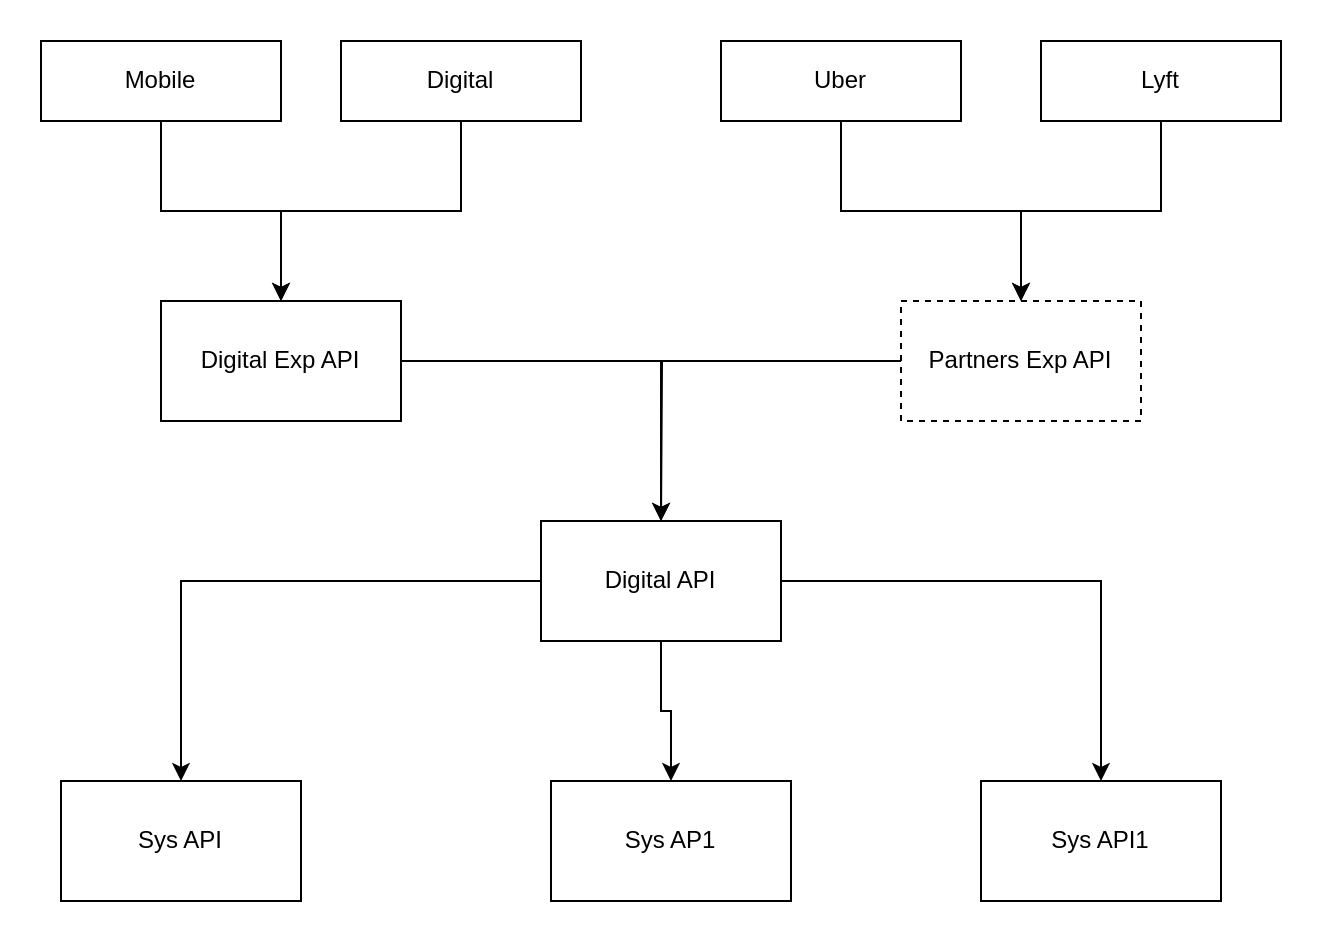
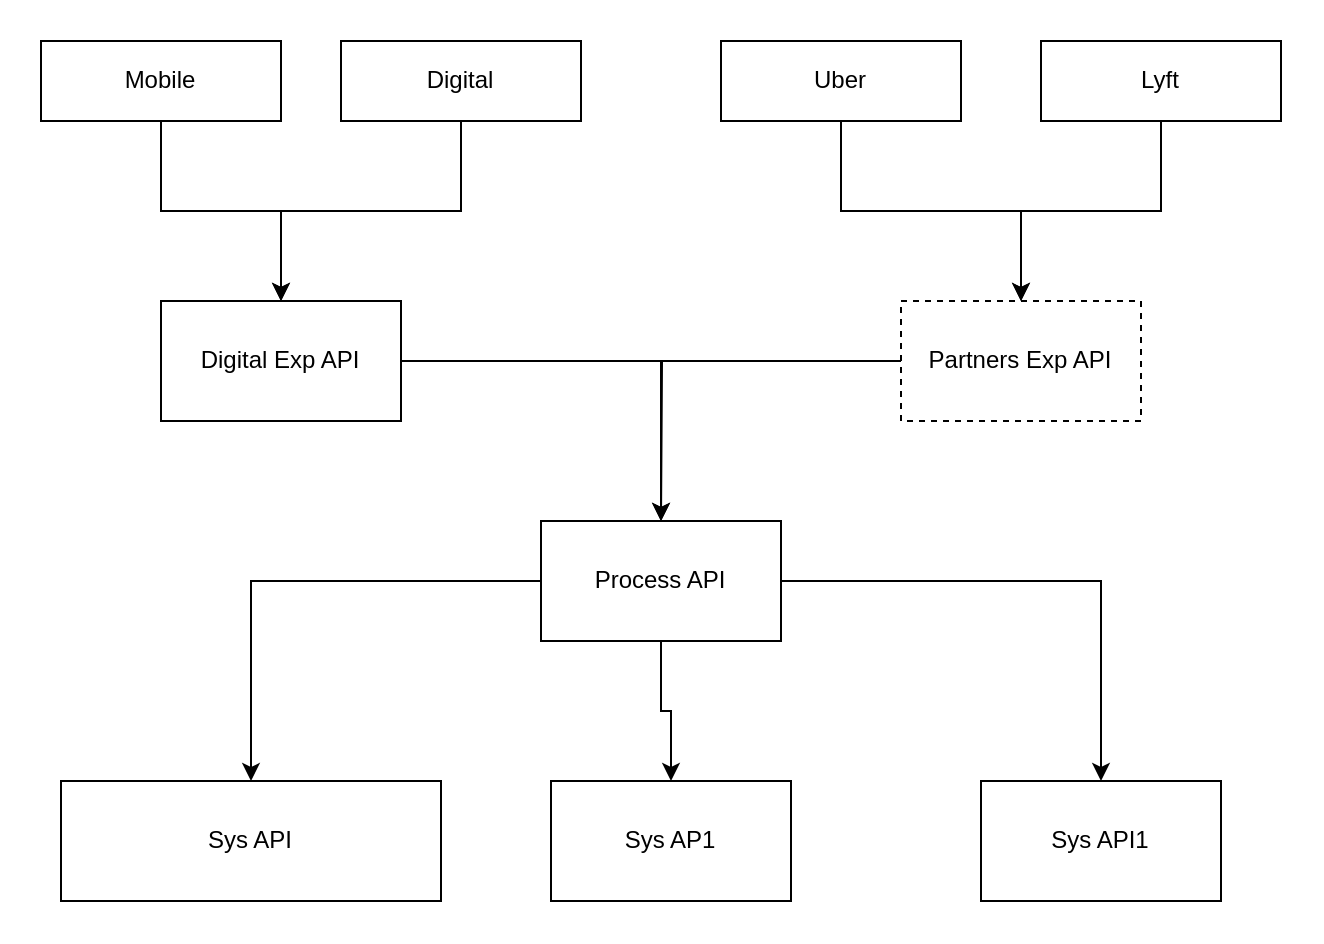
(661, 581) -> (661, 581)
(181, 841) -> (251, 841)
